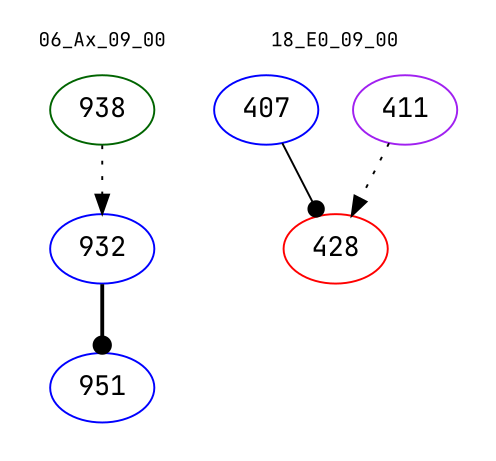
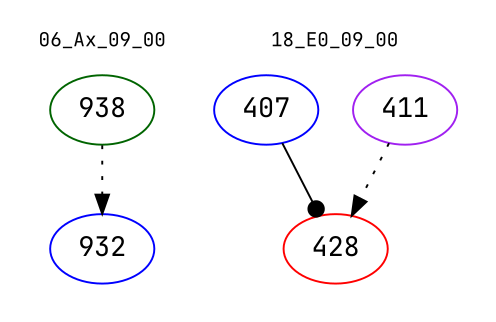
(102, 388) -> none
